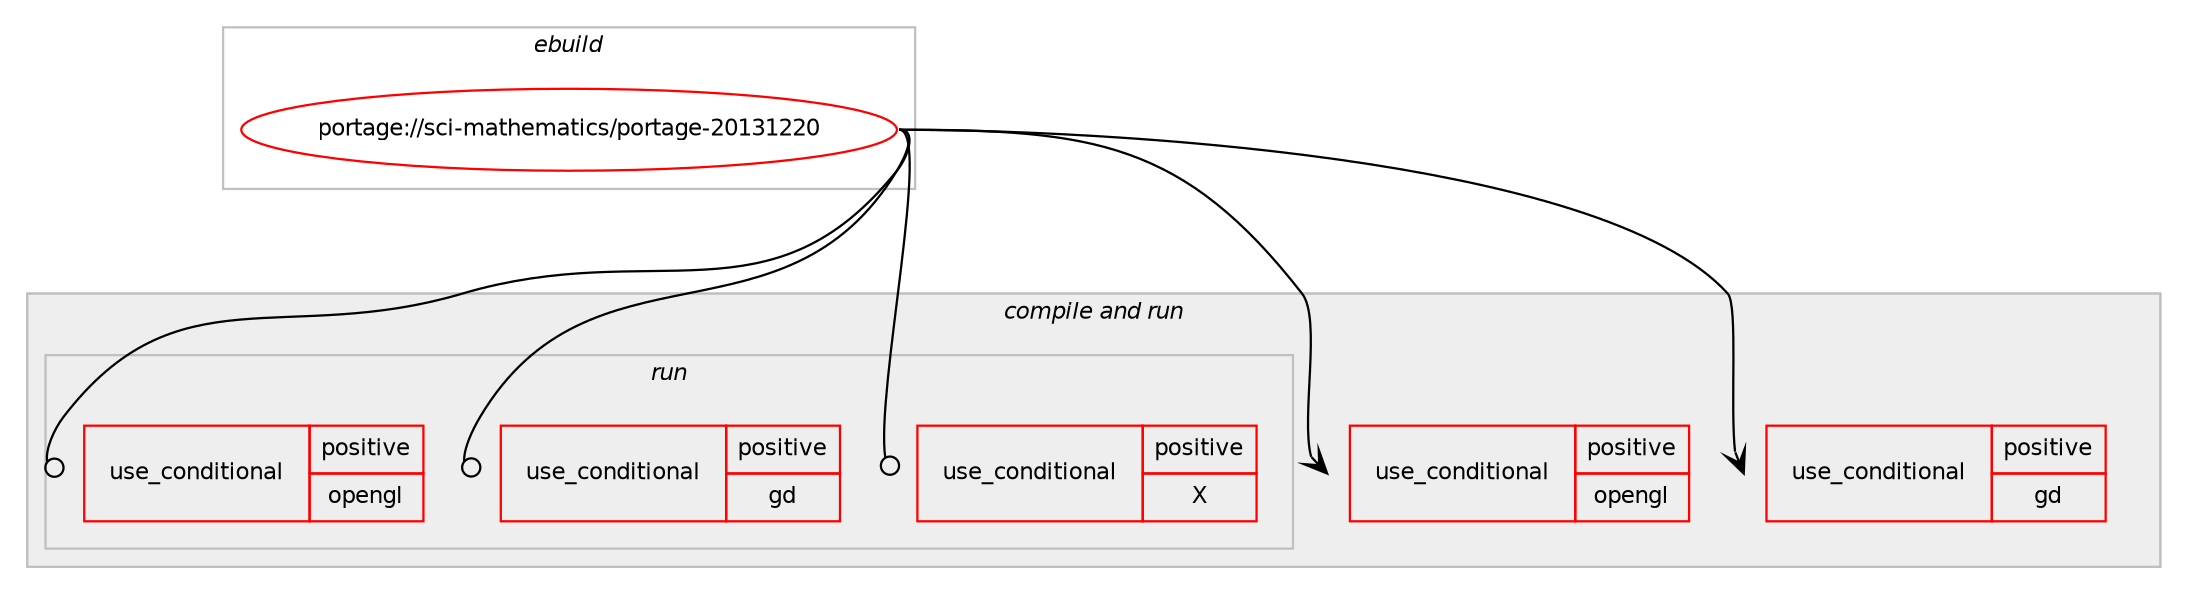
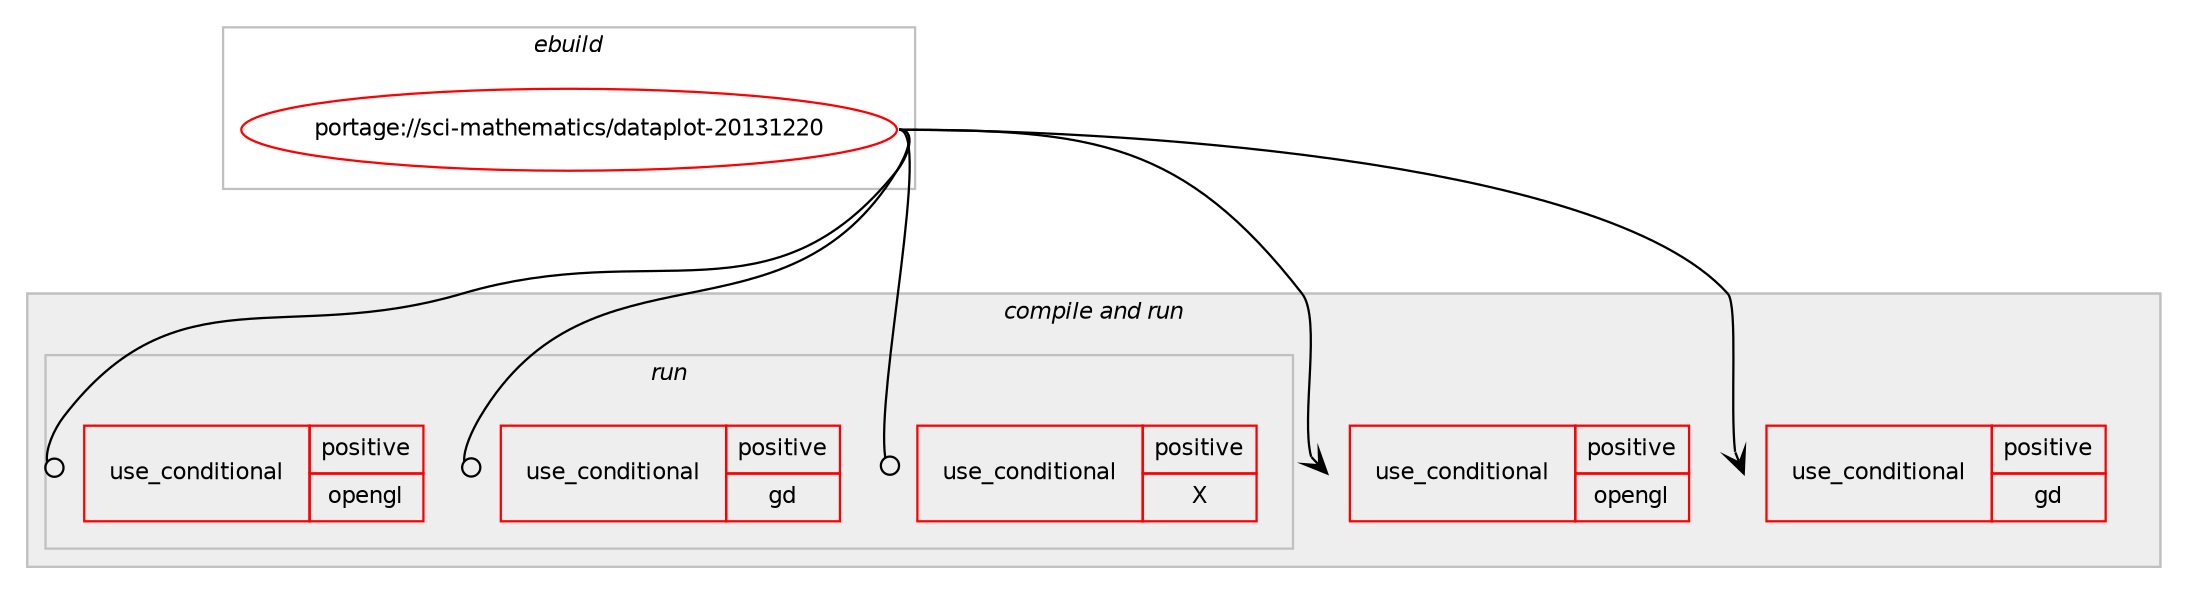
(569, 130) -> (569, 130)
